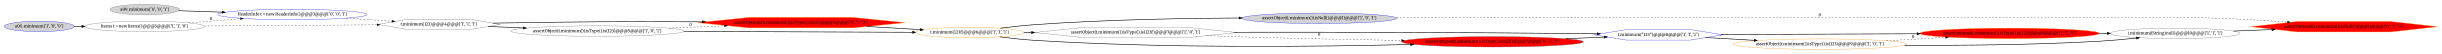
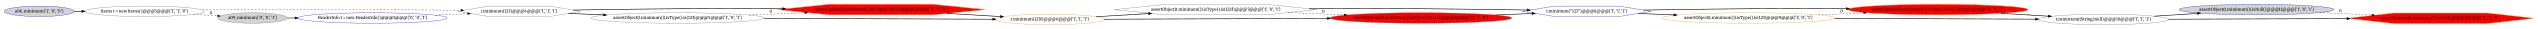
(1120, 20) -> (2176, 15)
(215, 21) -> (206, 15)
